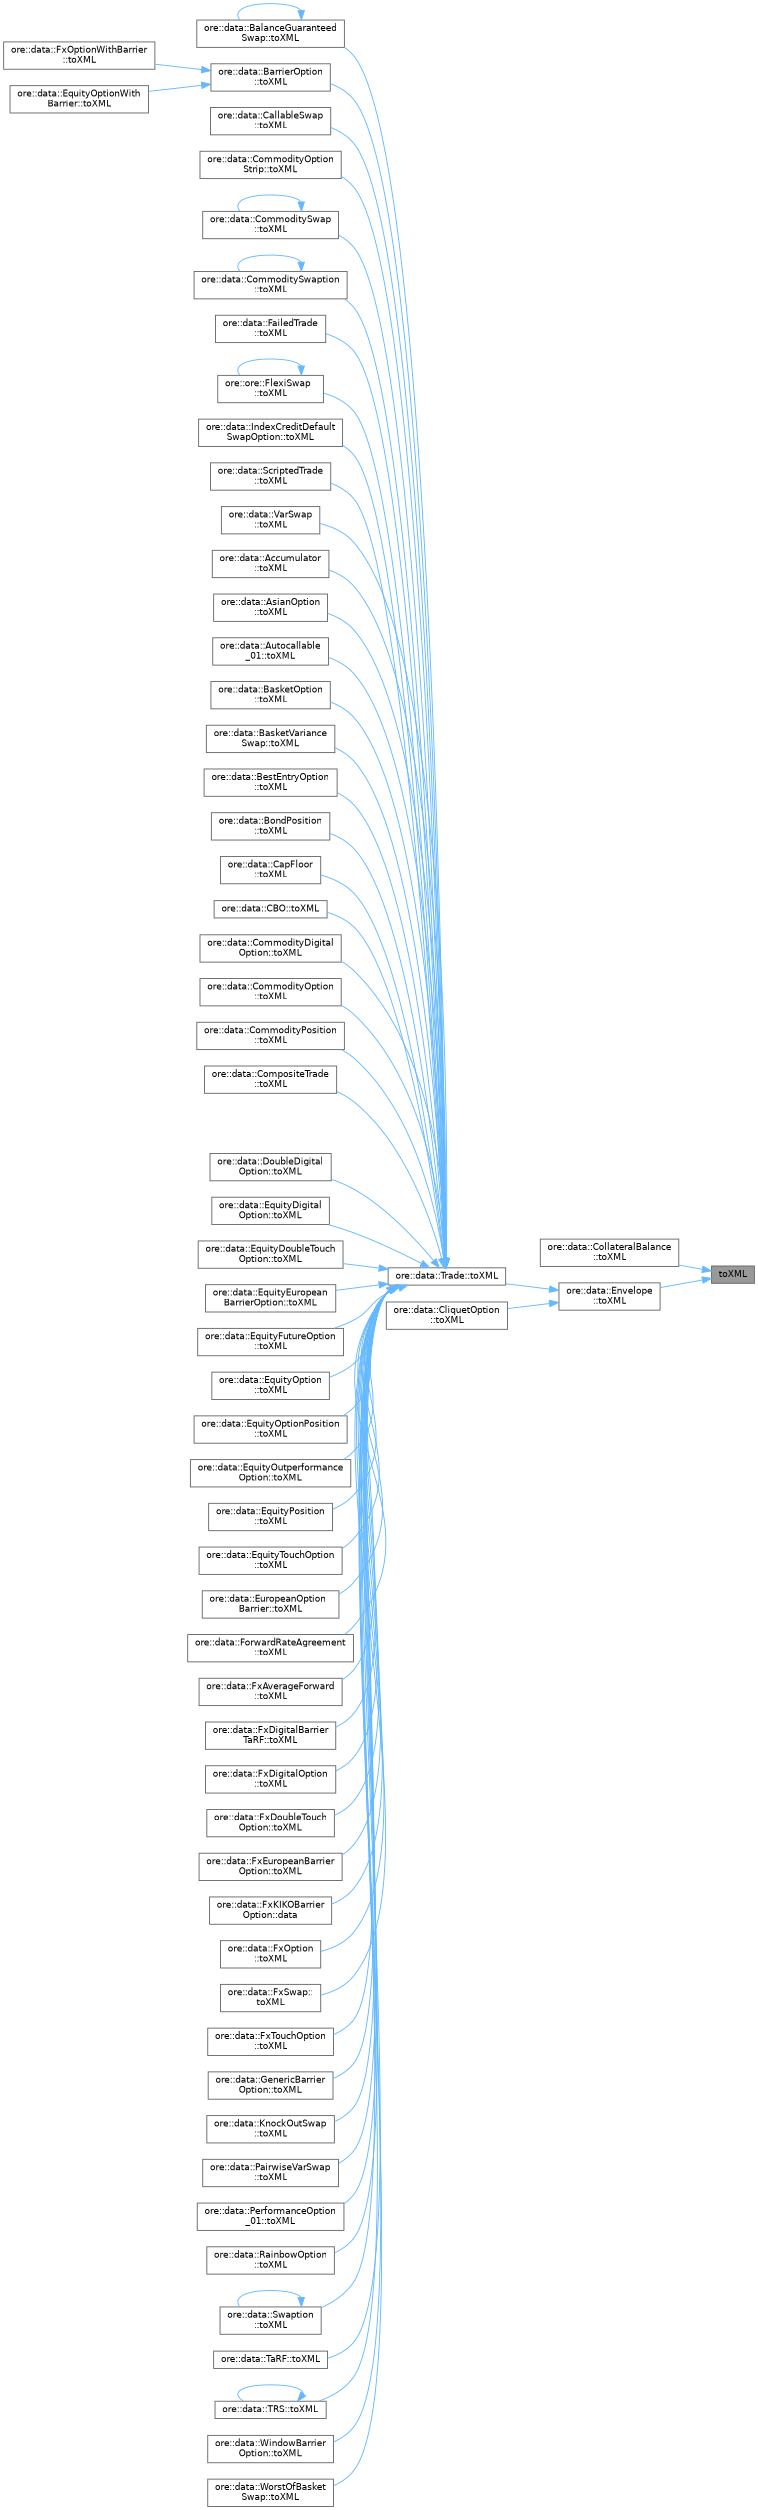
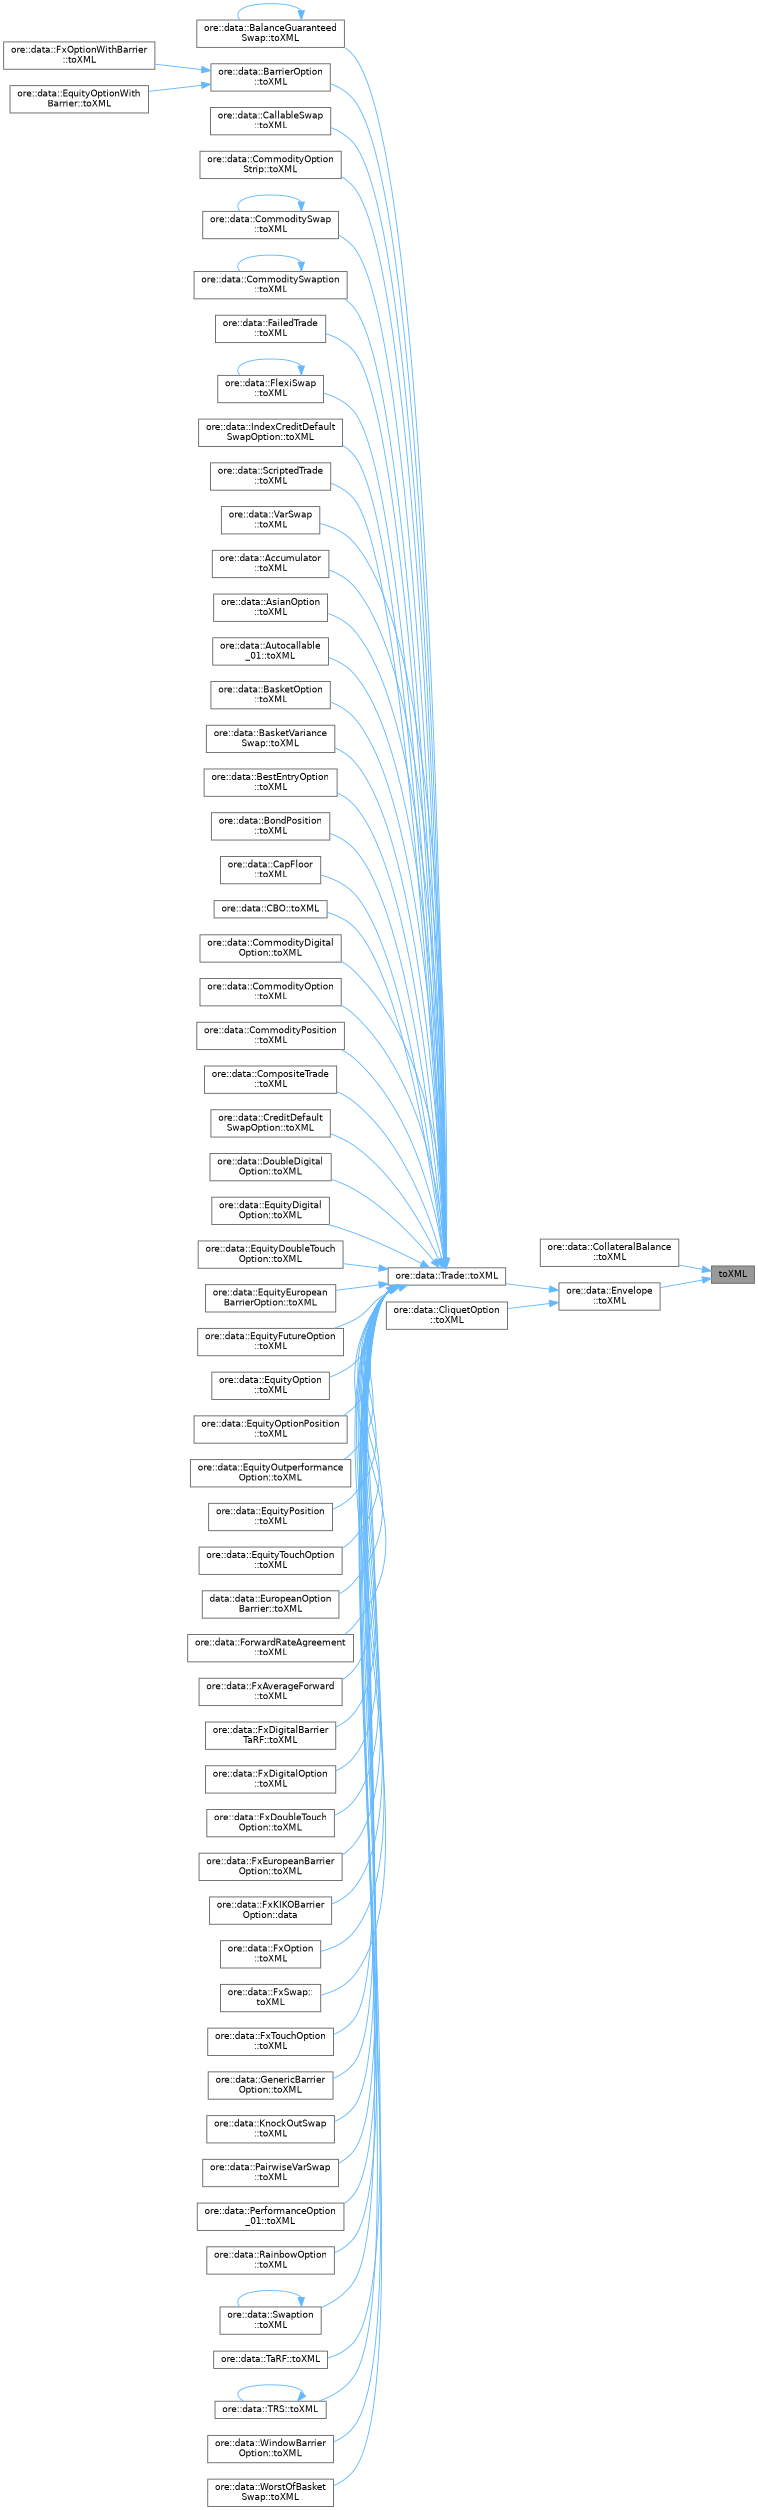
(271, 389) -> (271, 389)
none -> (271, 1123)
(271, 1604) -> (271, 1604)
